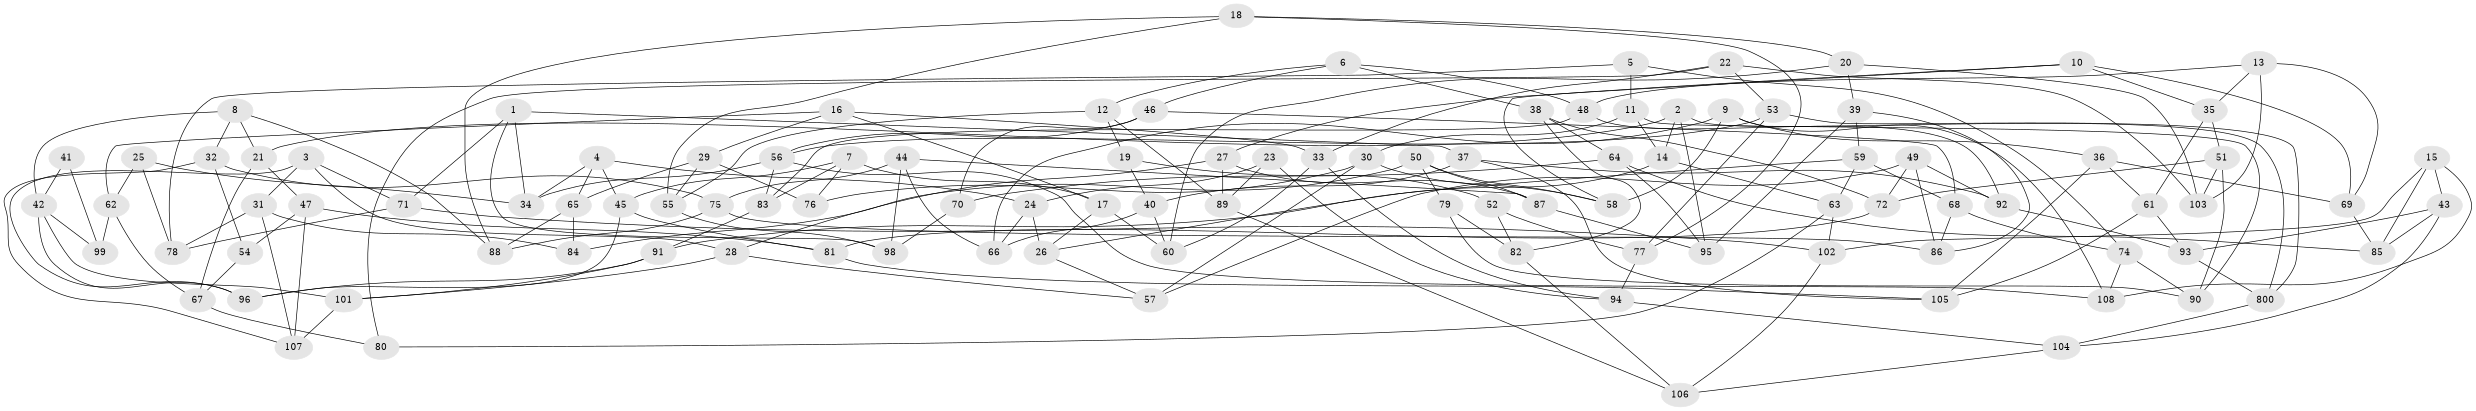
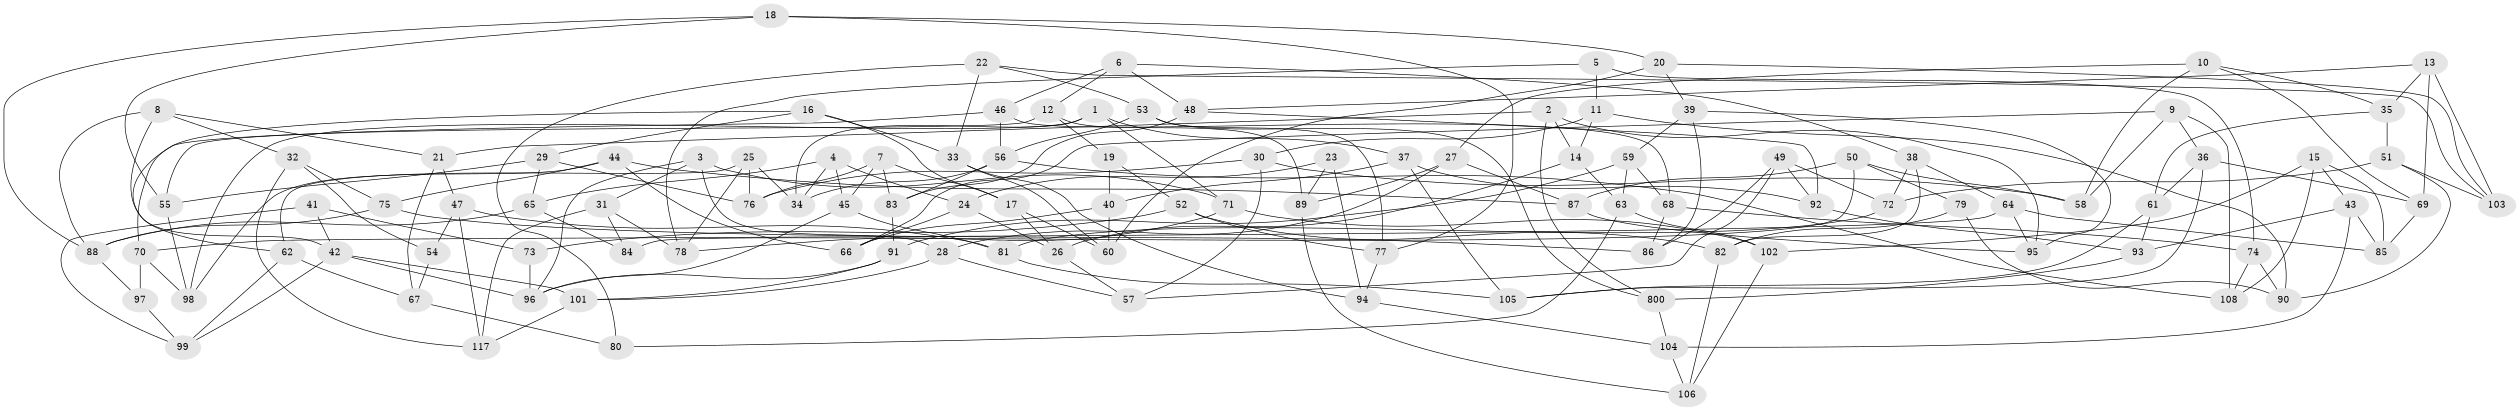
none -> (750, 182)
none -> (530, 253)
none -> (140, 300)
(294, 348) -> (481, 348)
